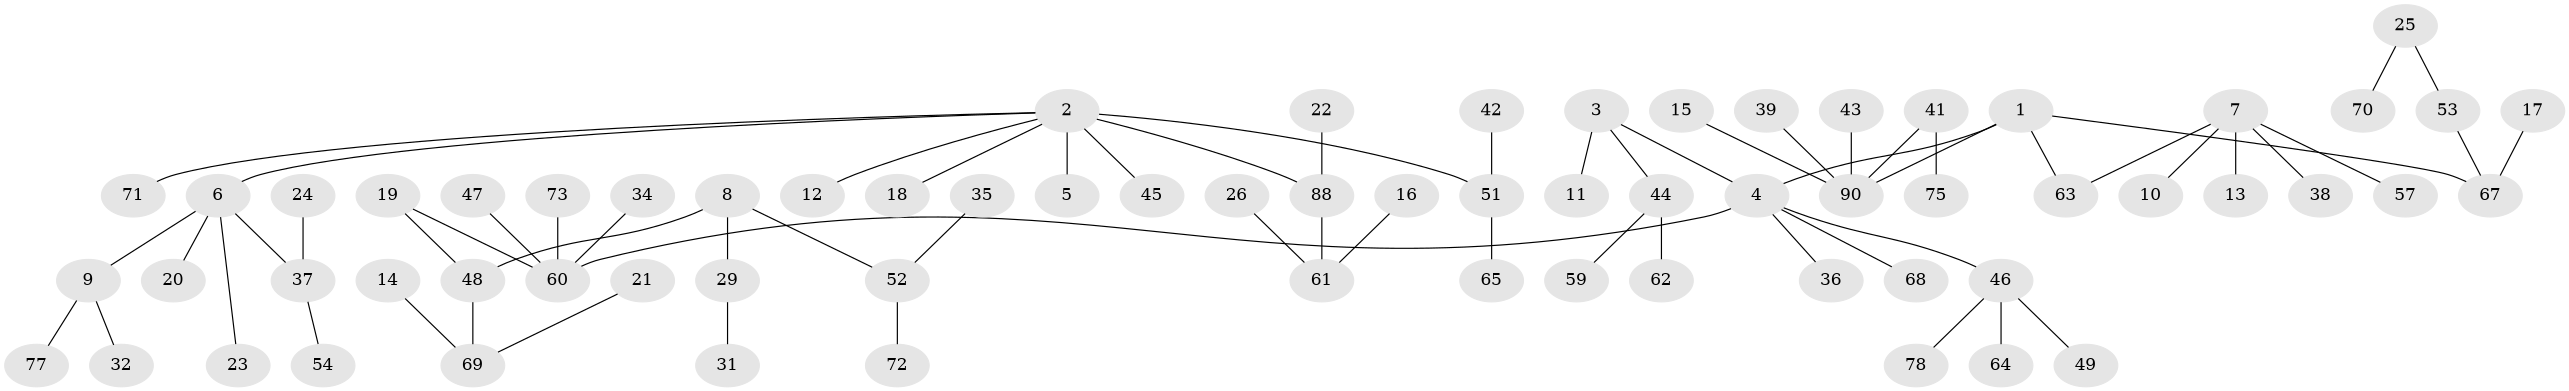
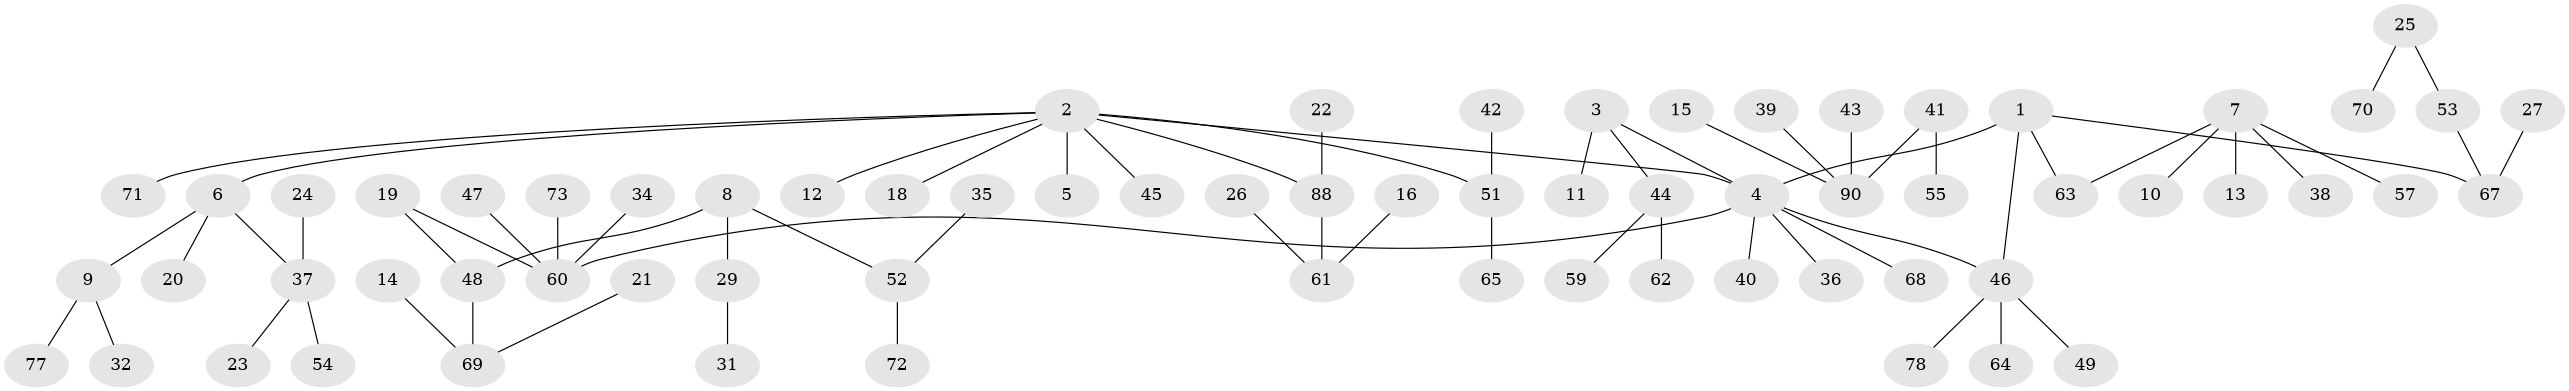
(2533, 111) -> (2533, 111)
none -> (1416, 145)
(1927, 158) -> (2011, 196)
(1936, 196) -> (1936, 196)
(228, 281) -> (271, 323)
none -> (1746, 281)
